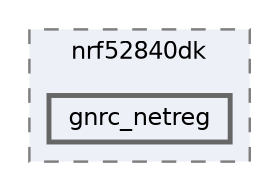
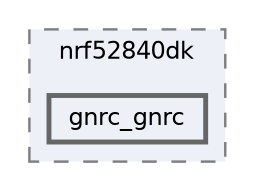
(140, 119) -> (127, 119)
